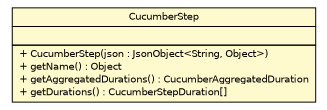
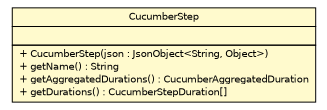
(71, 67) -> (69, 67)
